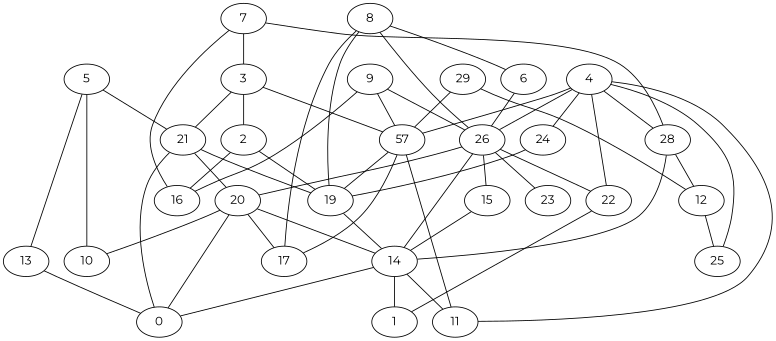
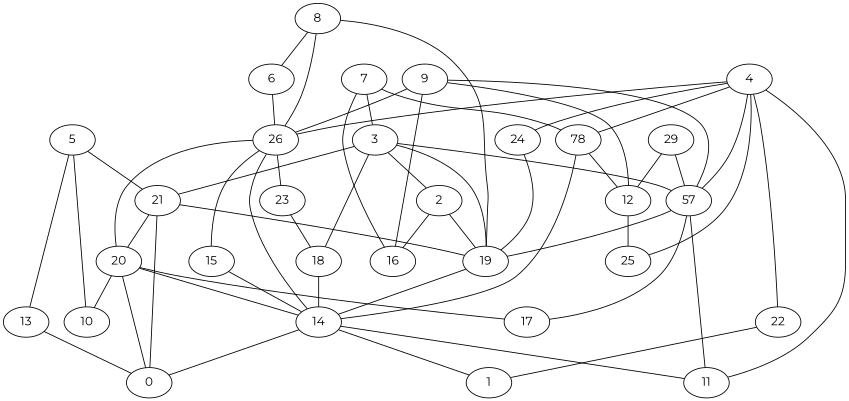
none -> (562, 104)
(305, 126) -> none
(668, 140) -> (578, 140)
(545, 170) -> none
none -> (462, 178)
none -> (319, 261)
